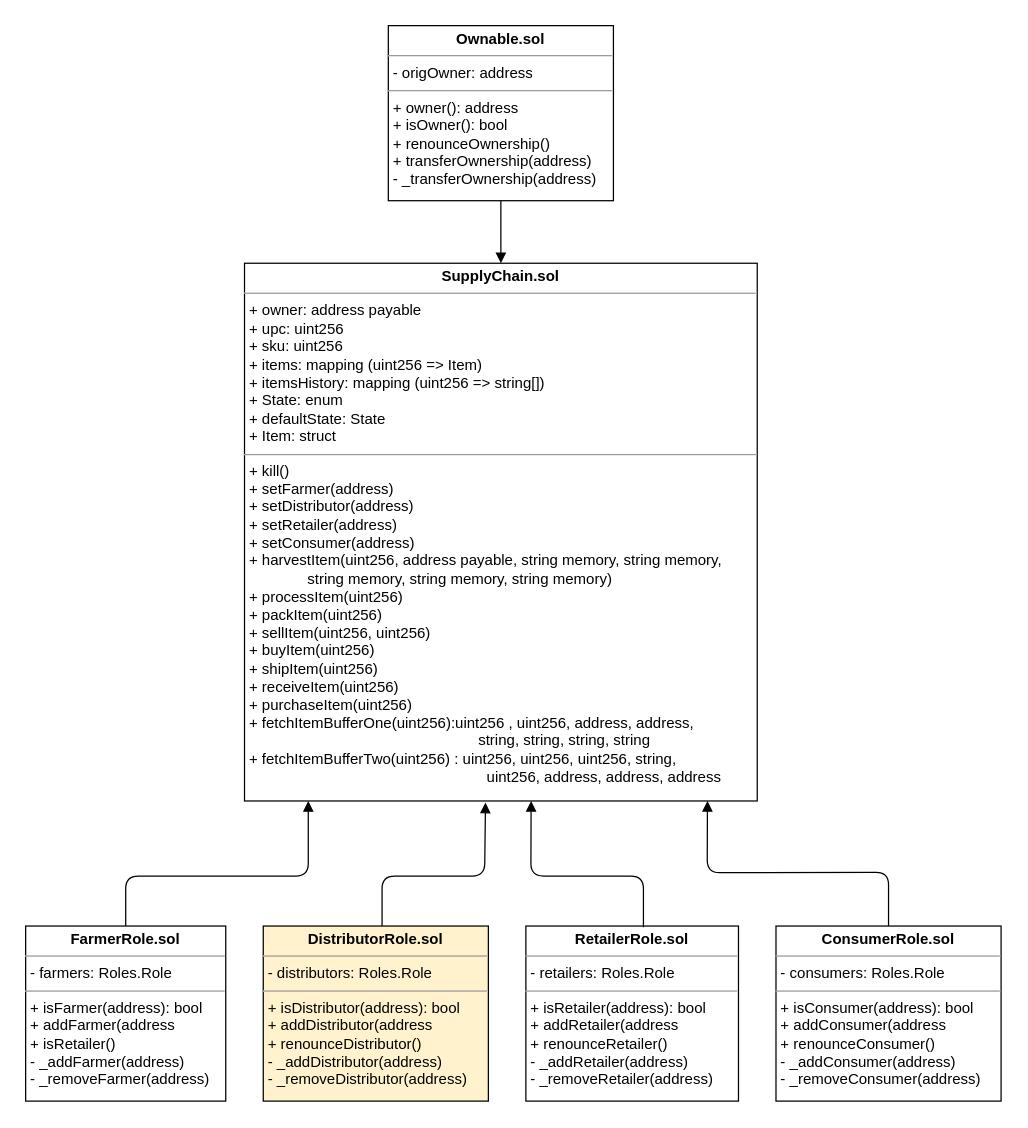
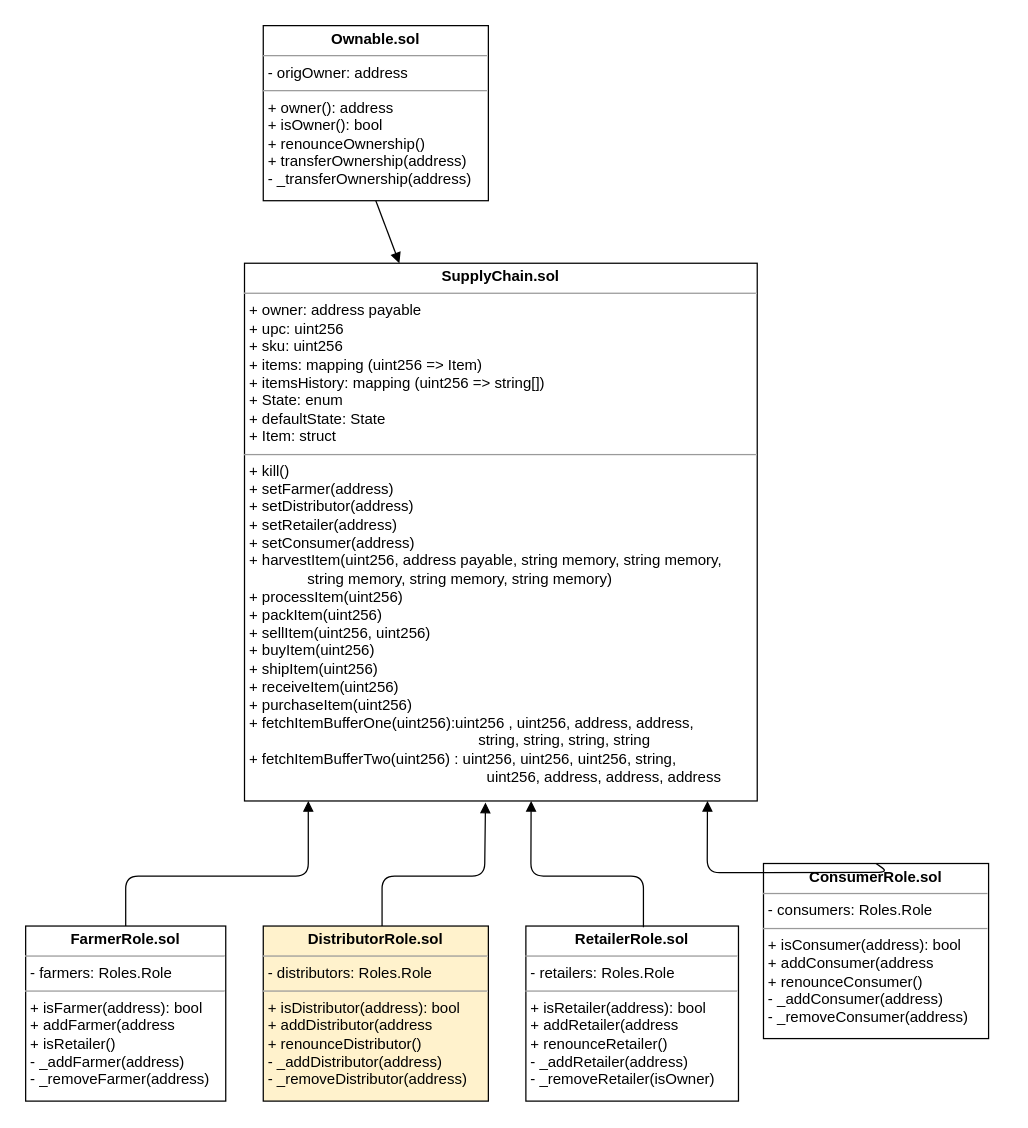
(501, 113) -> (376, 113)
(629, 989) -> (627, 989)
(888, 1013) -> (876, 951)
